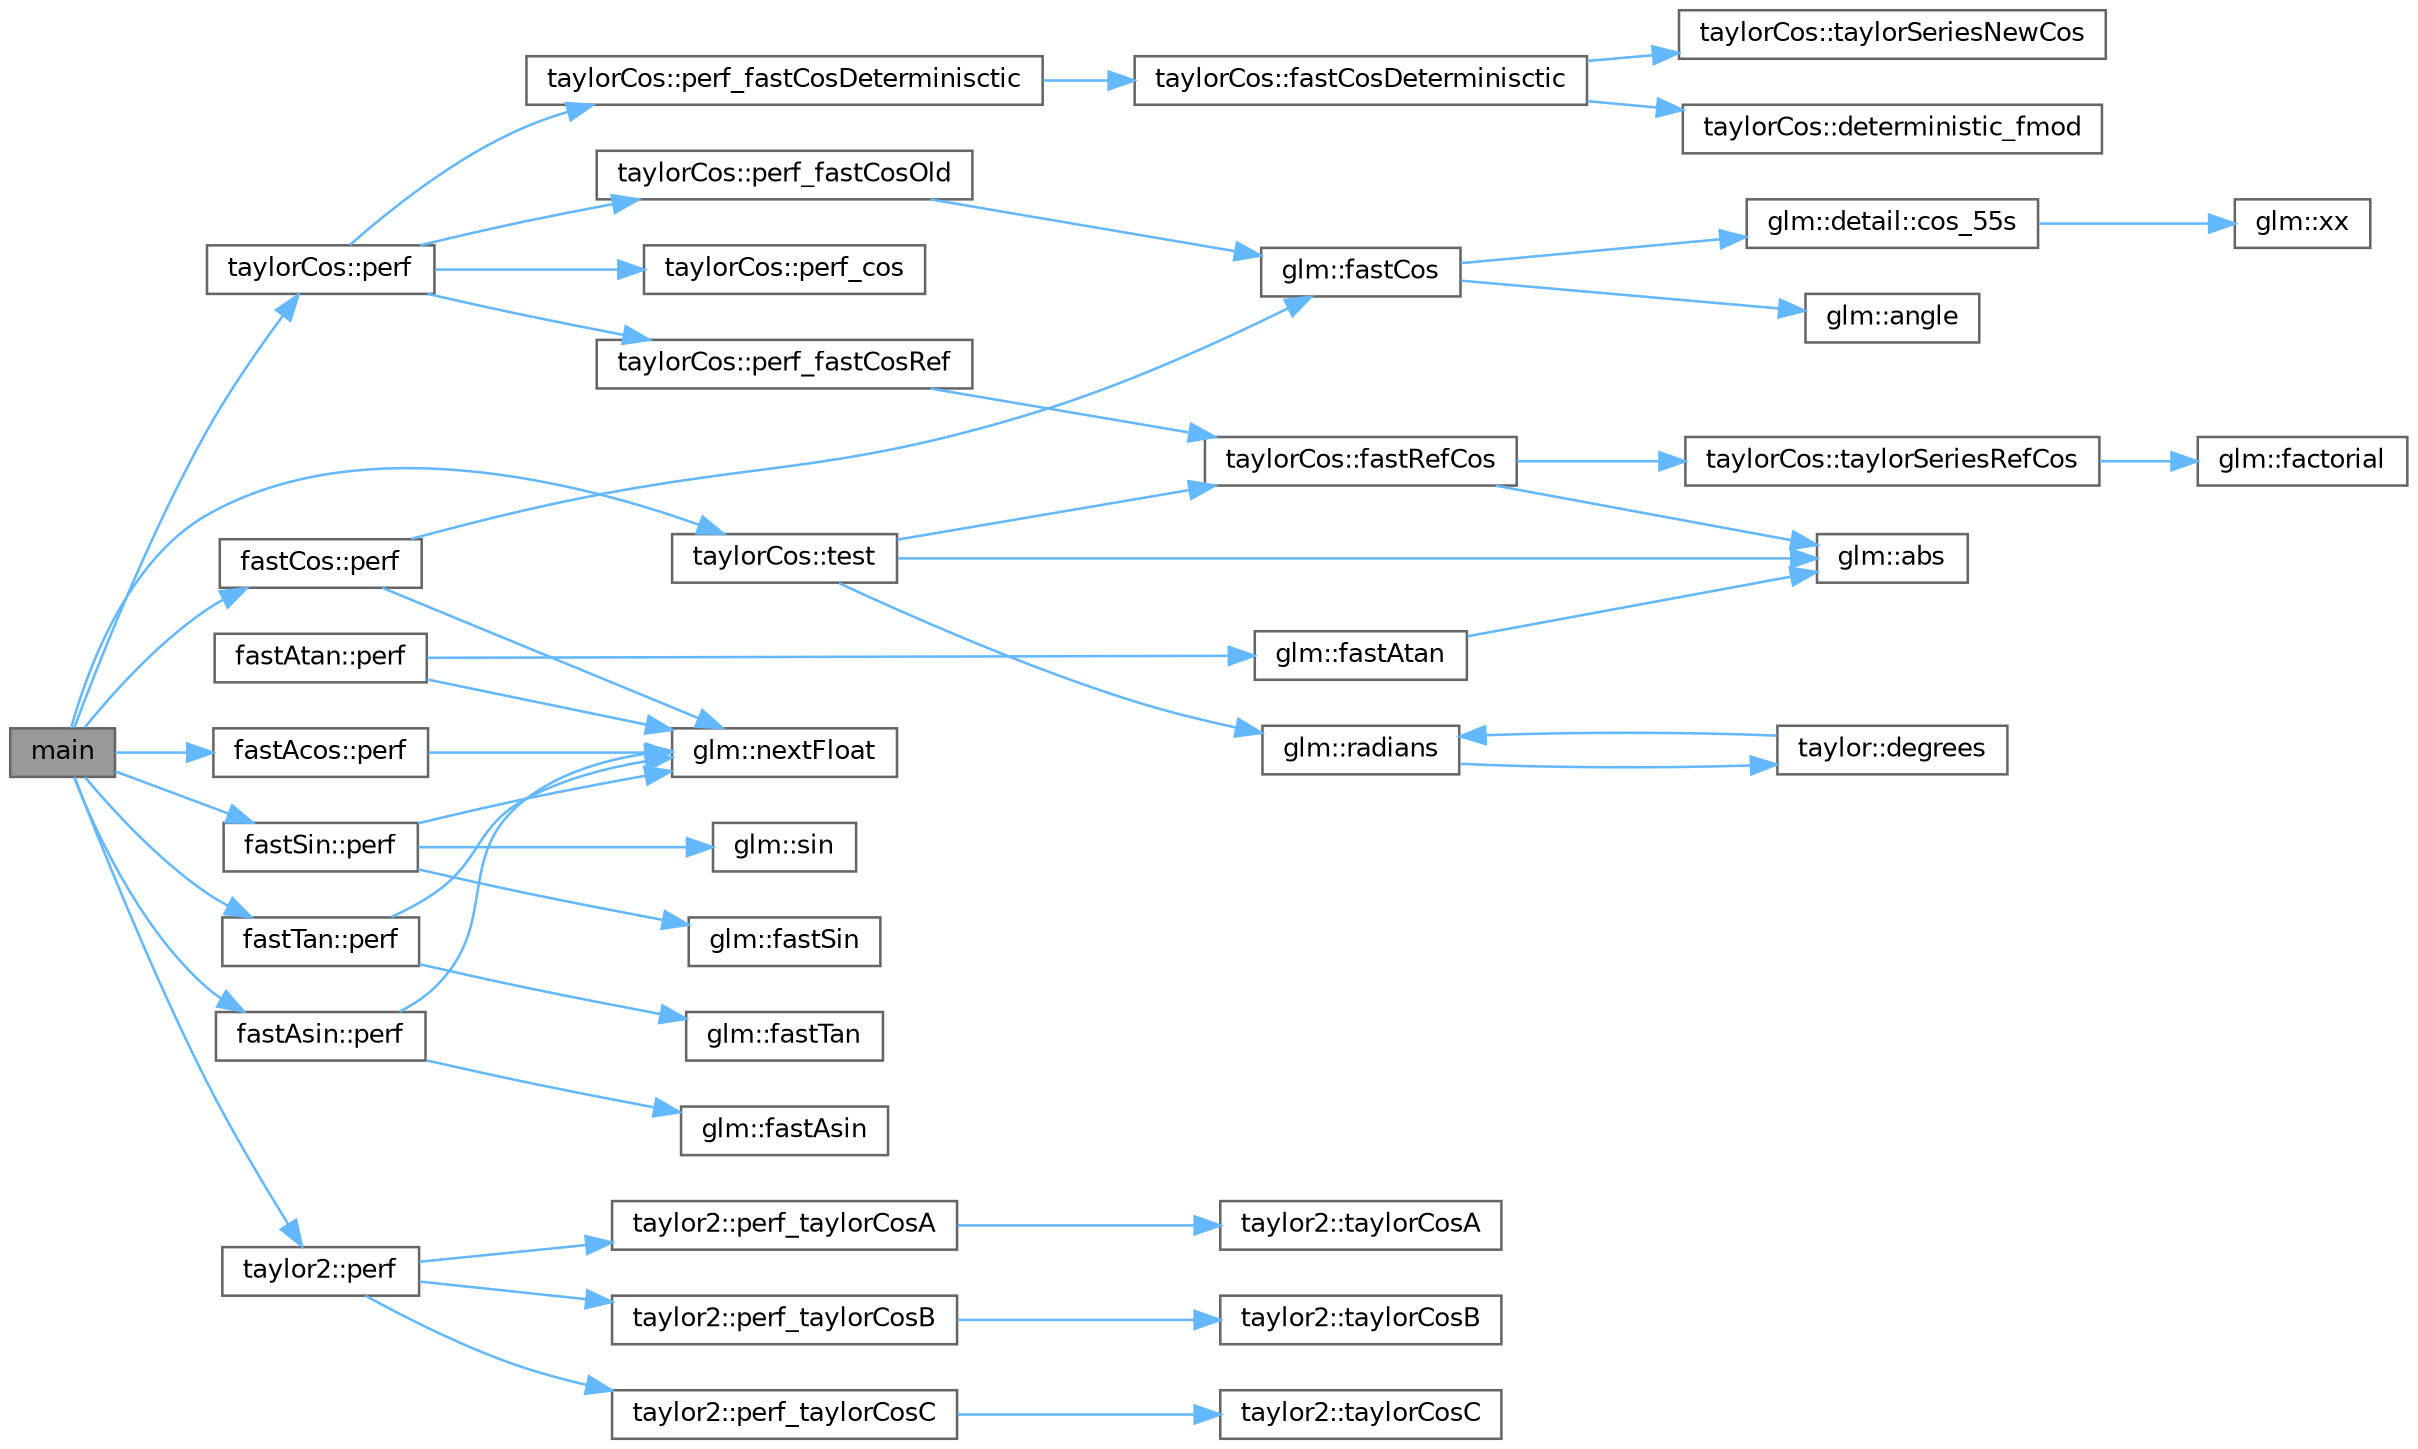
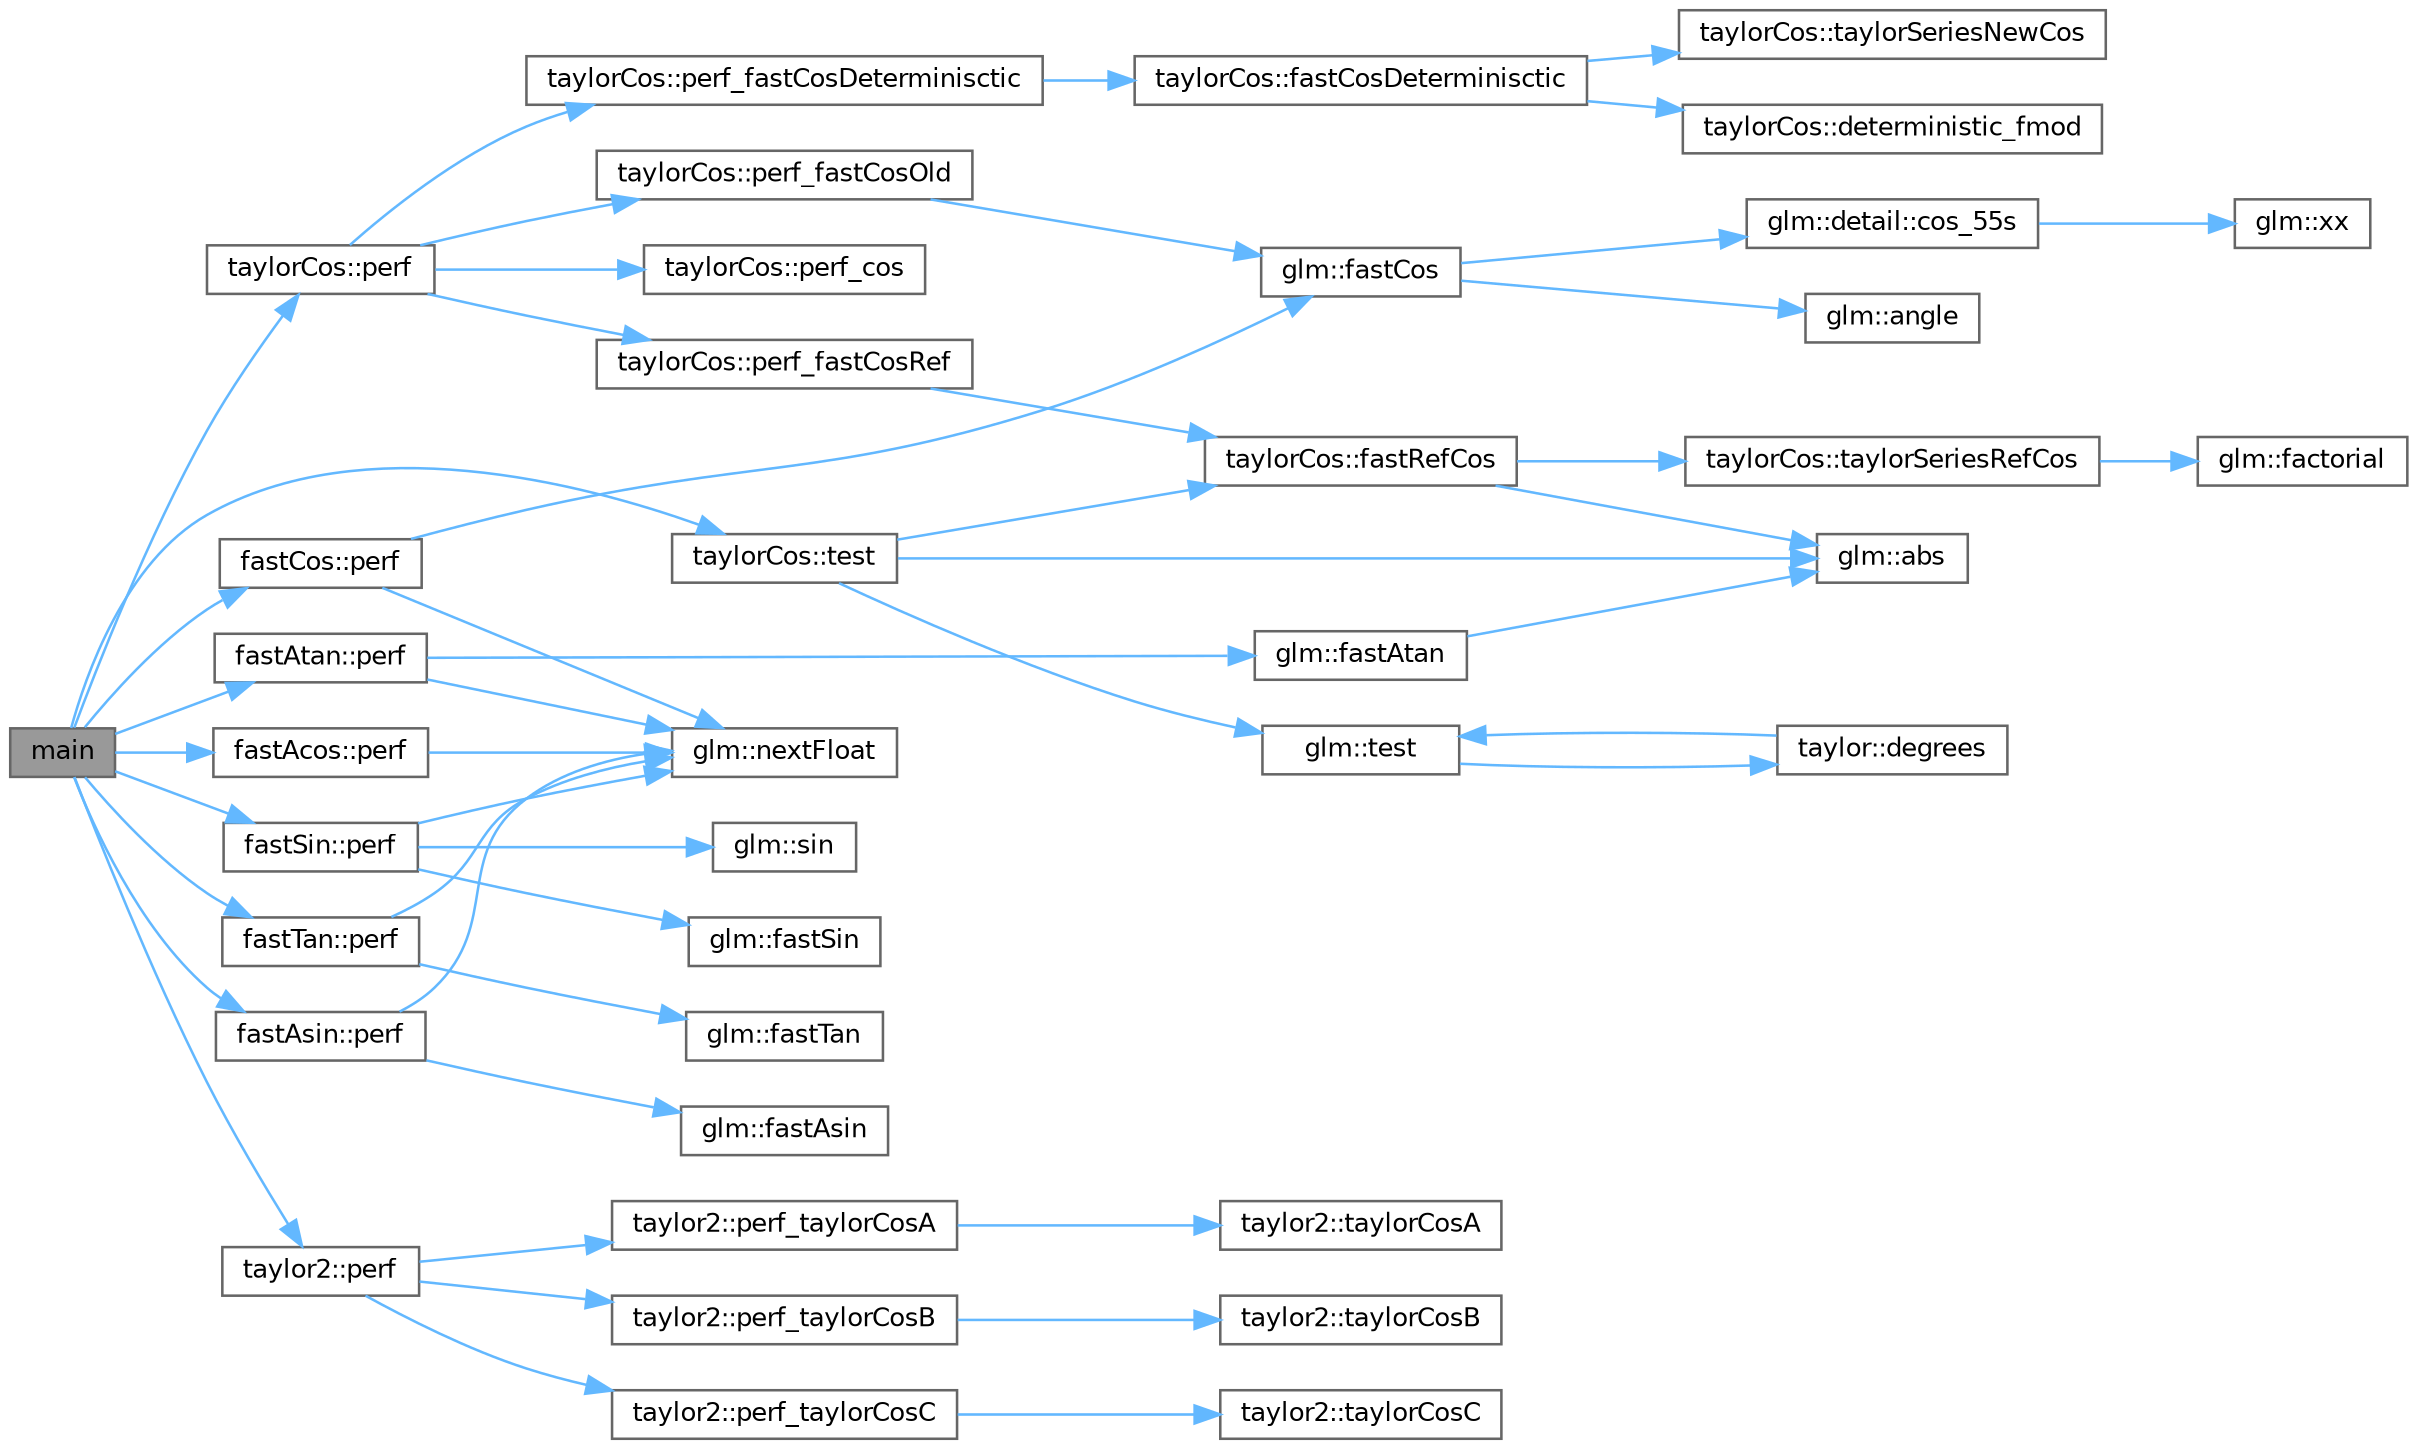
none -> (172, 713)
(1361, 750) -> (1361, 750)
